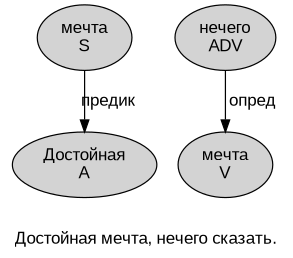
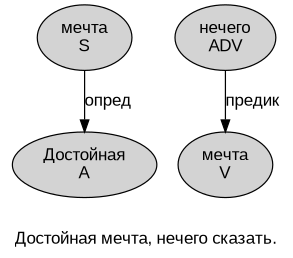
(108, 101) -> (108, 101)
(253, 101) -> (253, 101)
